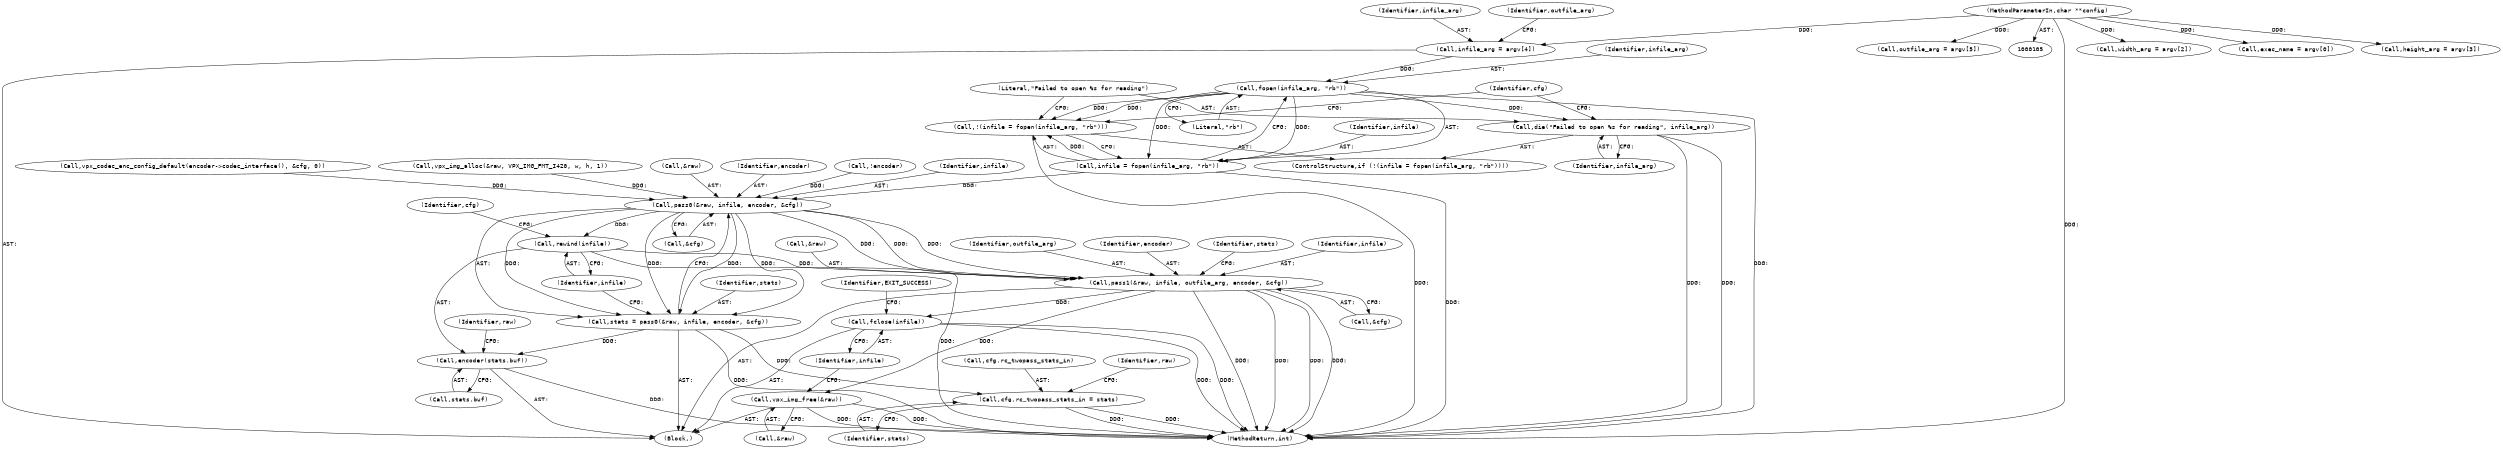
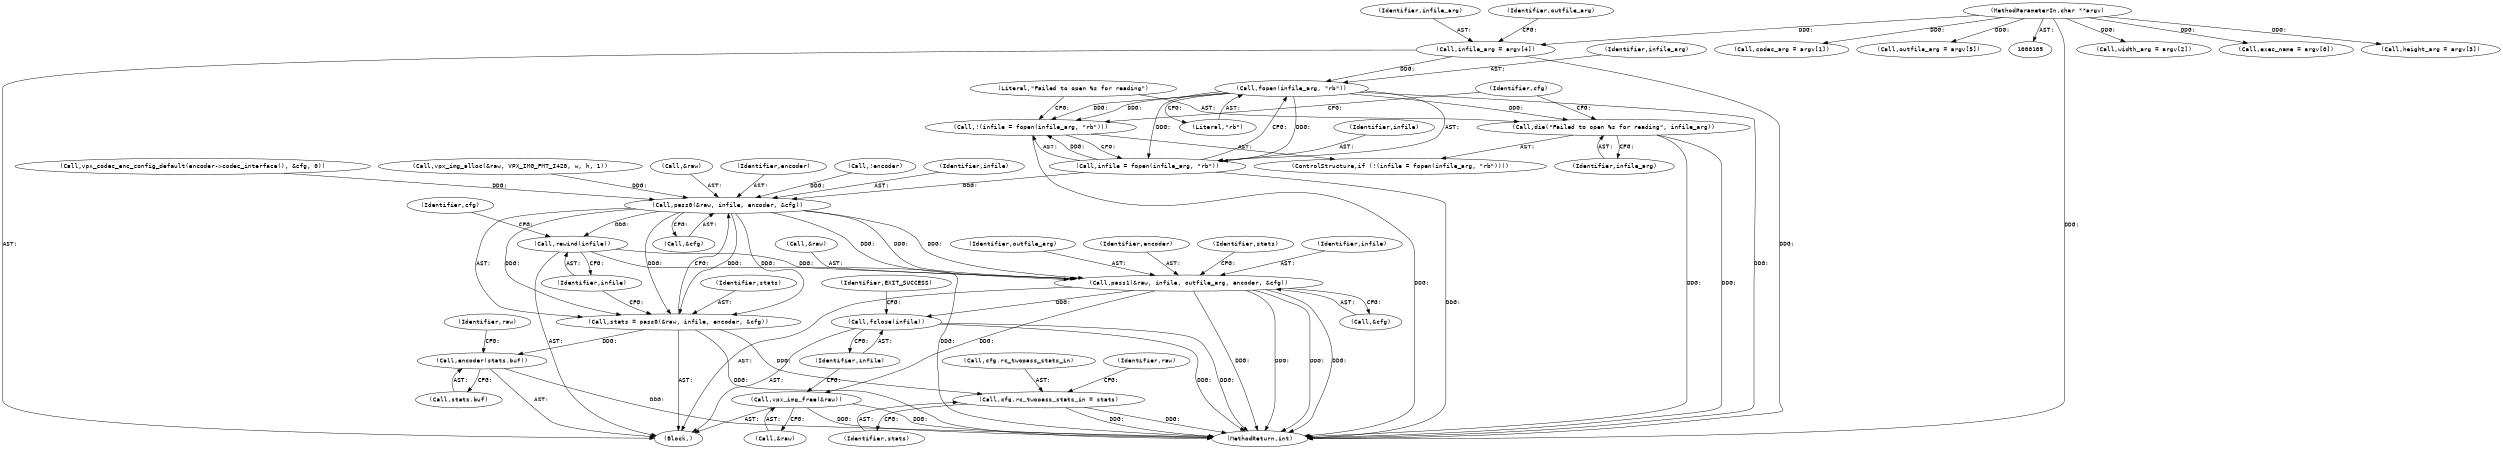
(2047, 11) -> (2047, 11)
none -> (1782, 50)
(449, 280) -> (556, 365)
none -> (1779, 371)
